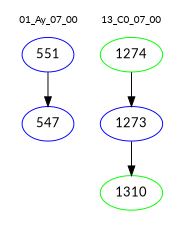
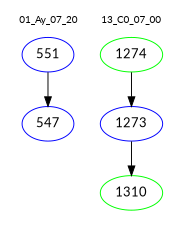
(48, 21) -> (48, 21)
